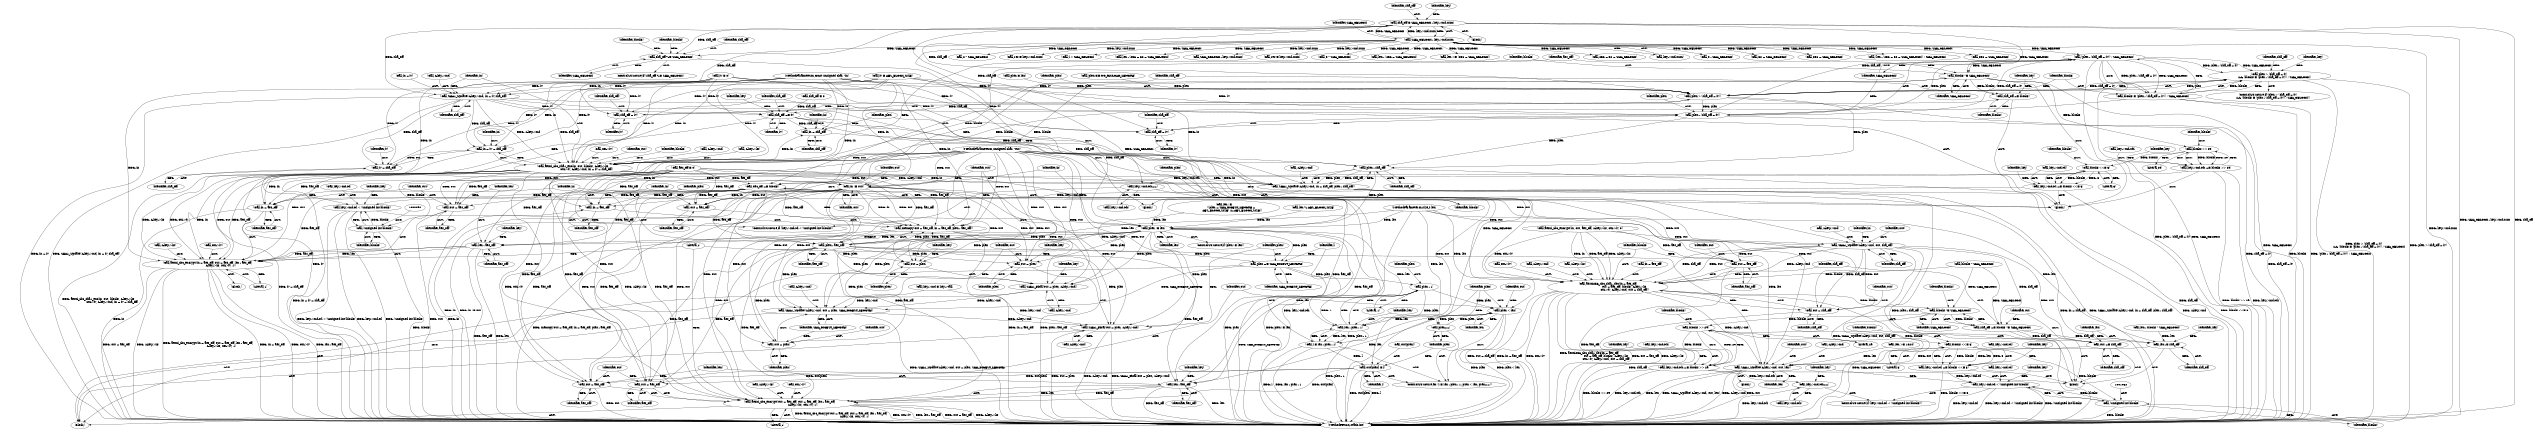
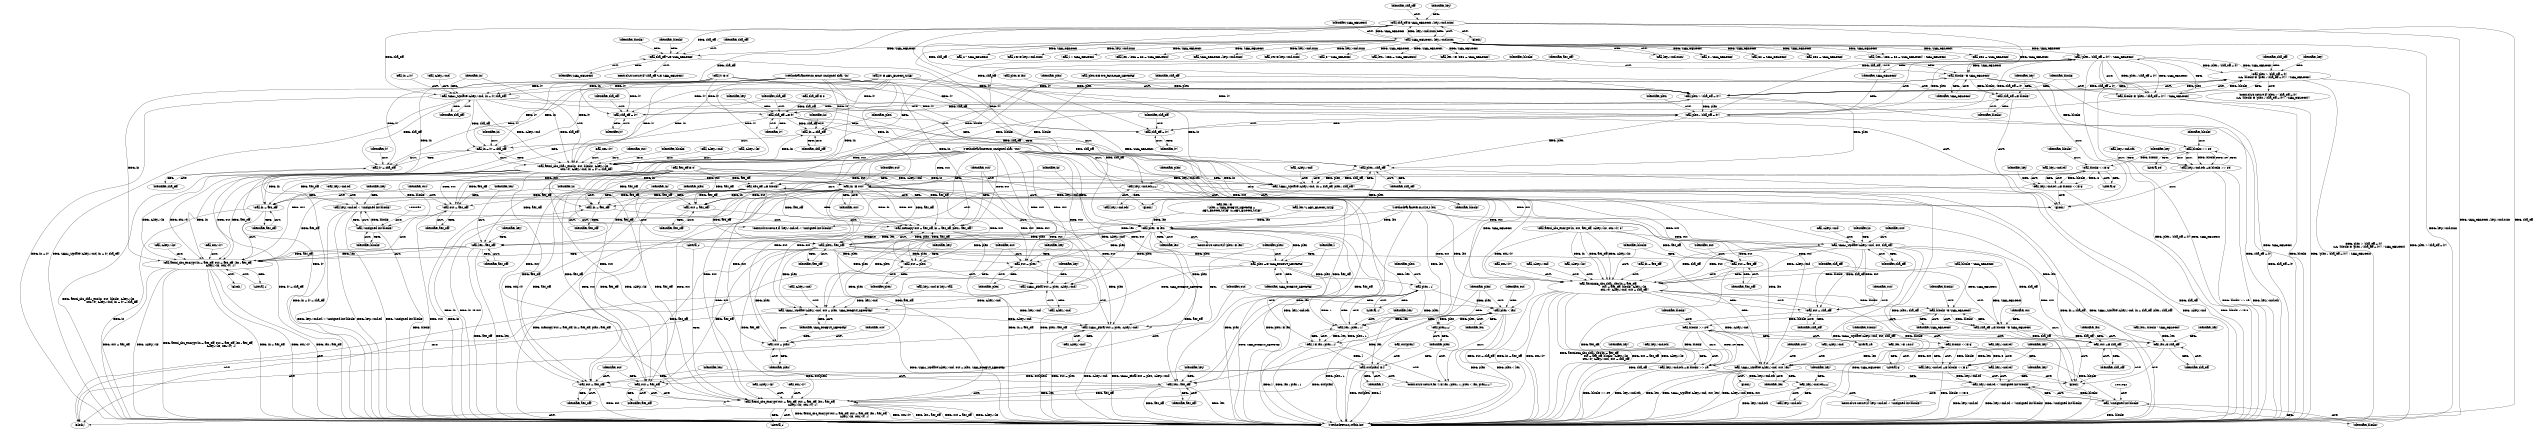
(1614, 57) -> none
(625, 111) -> (857, 100)
(1042, 147) -> (656, 142)
(414, 158) -> (414, 158)
